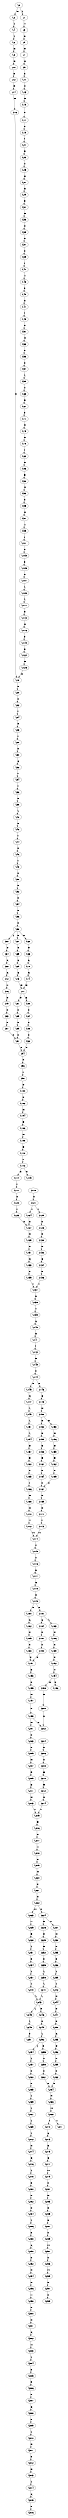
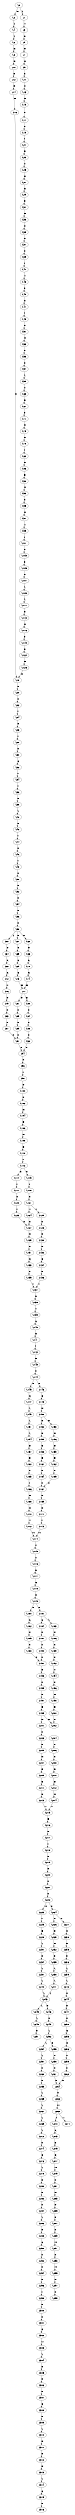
none -> (29, 1184)
(49, 1682) -> (54, 1694)
